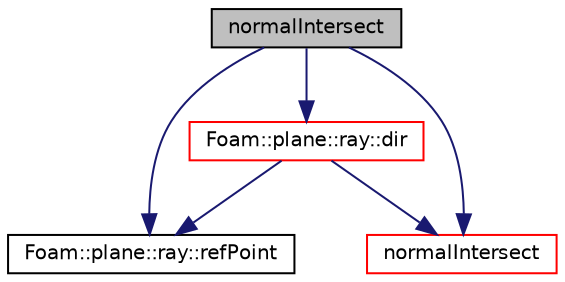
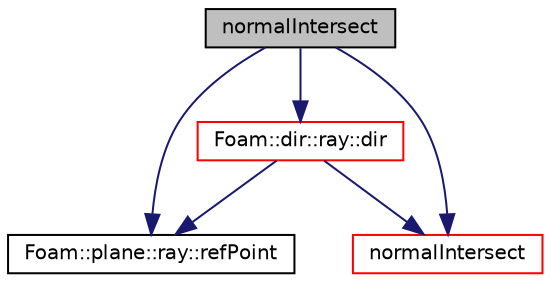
(307, 141) -> (300, 141)
